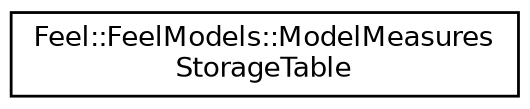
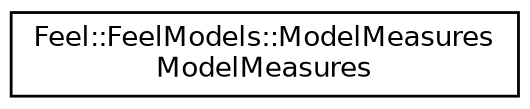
(265, 54) -> (265, 54)
